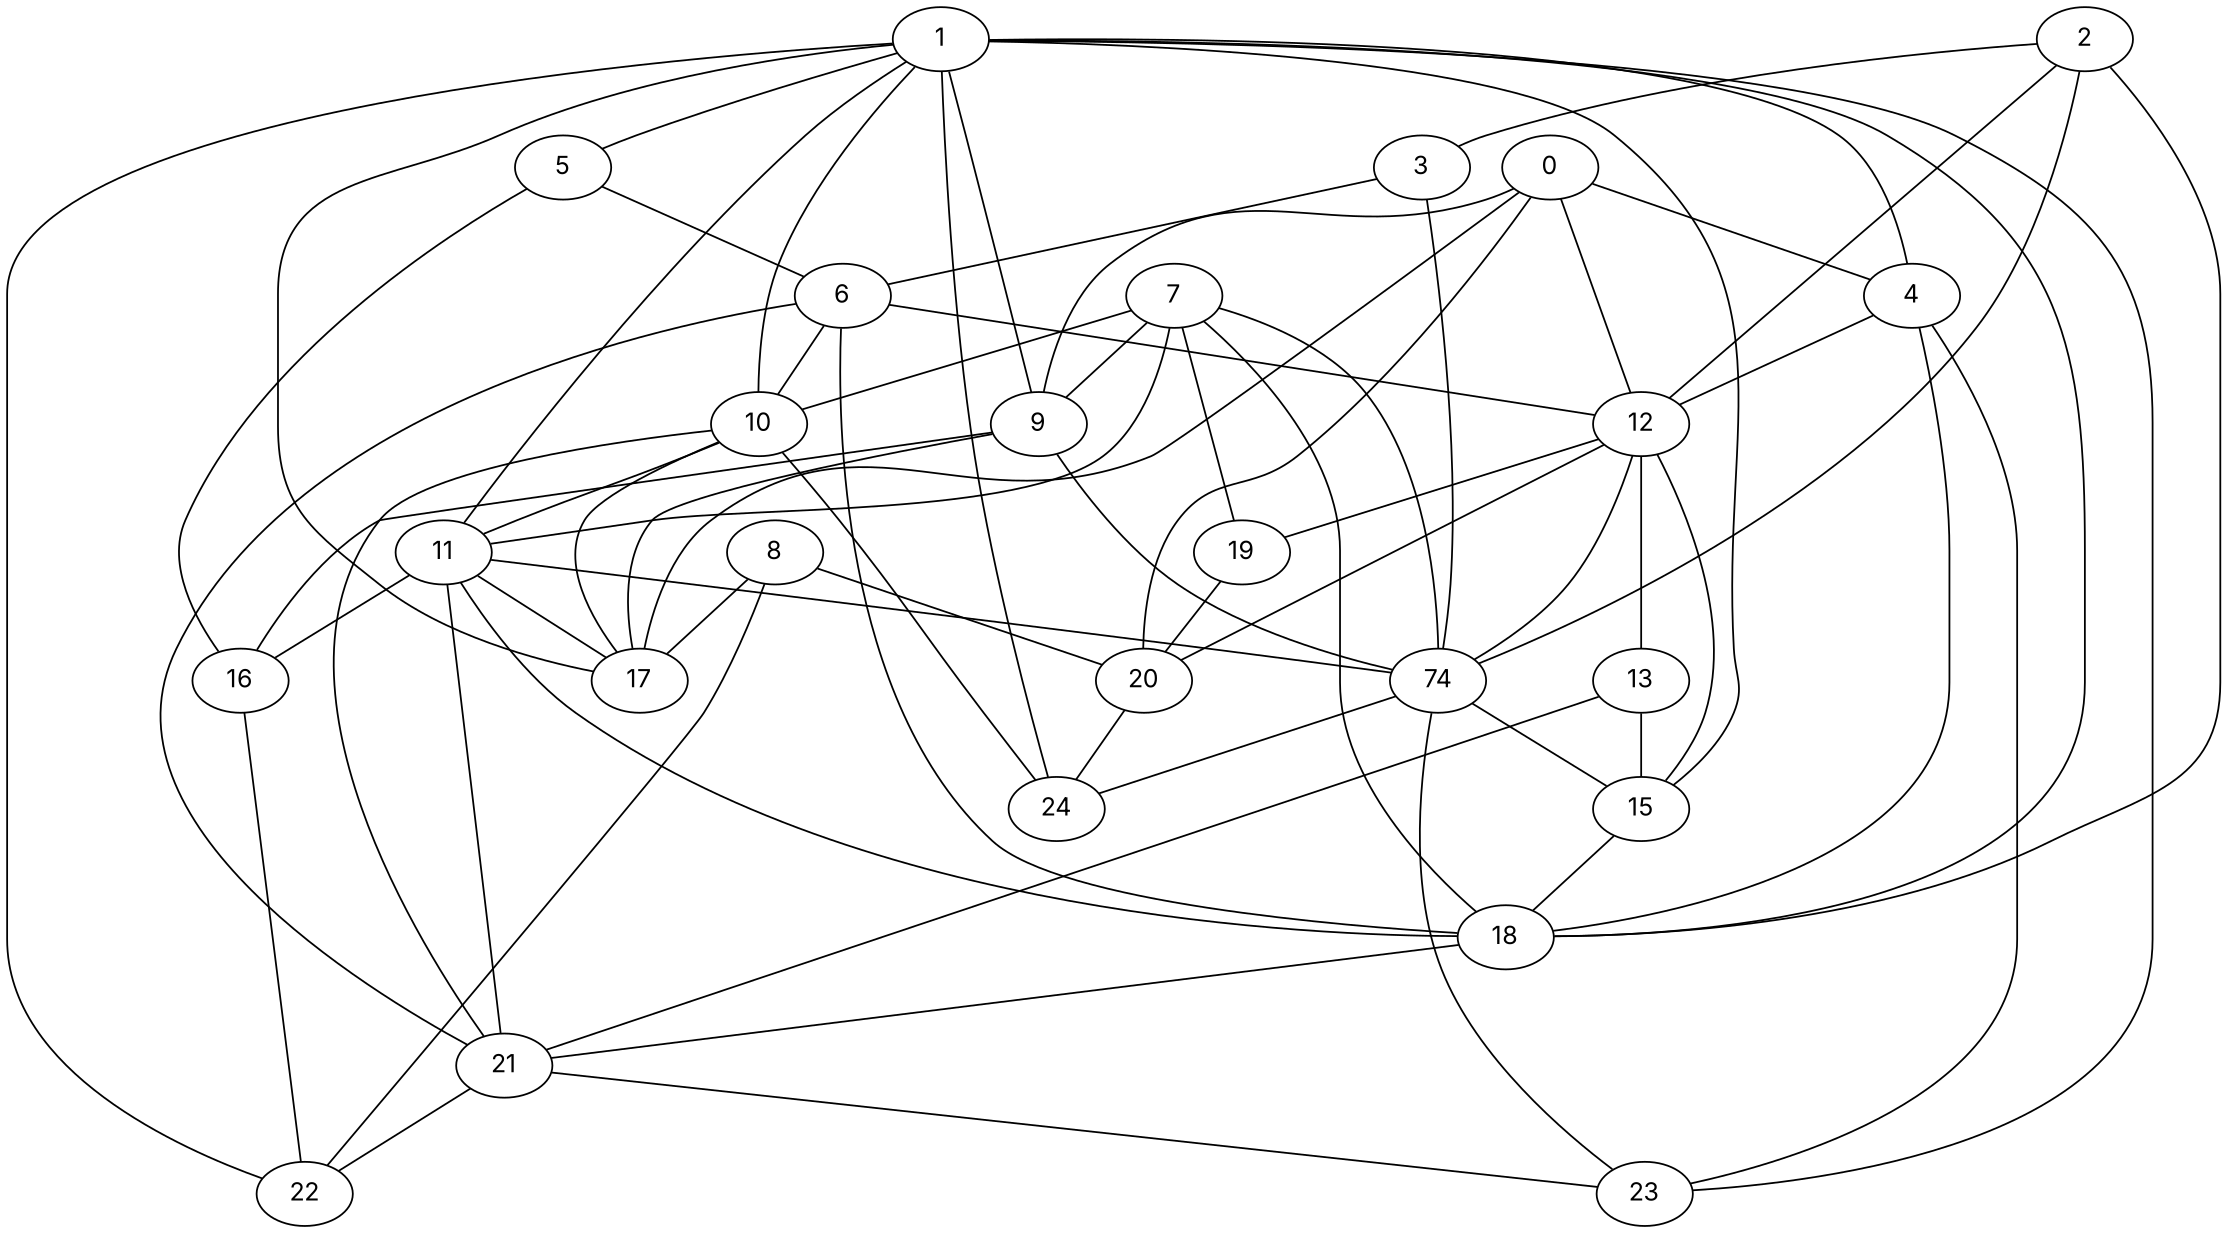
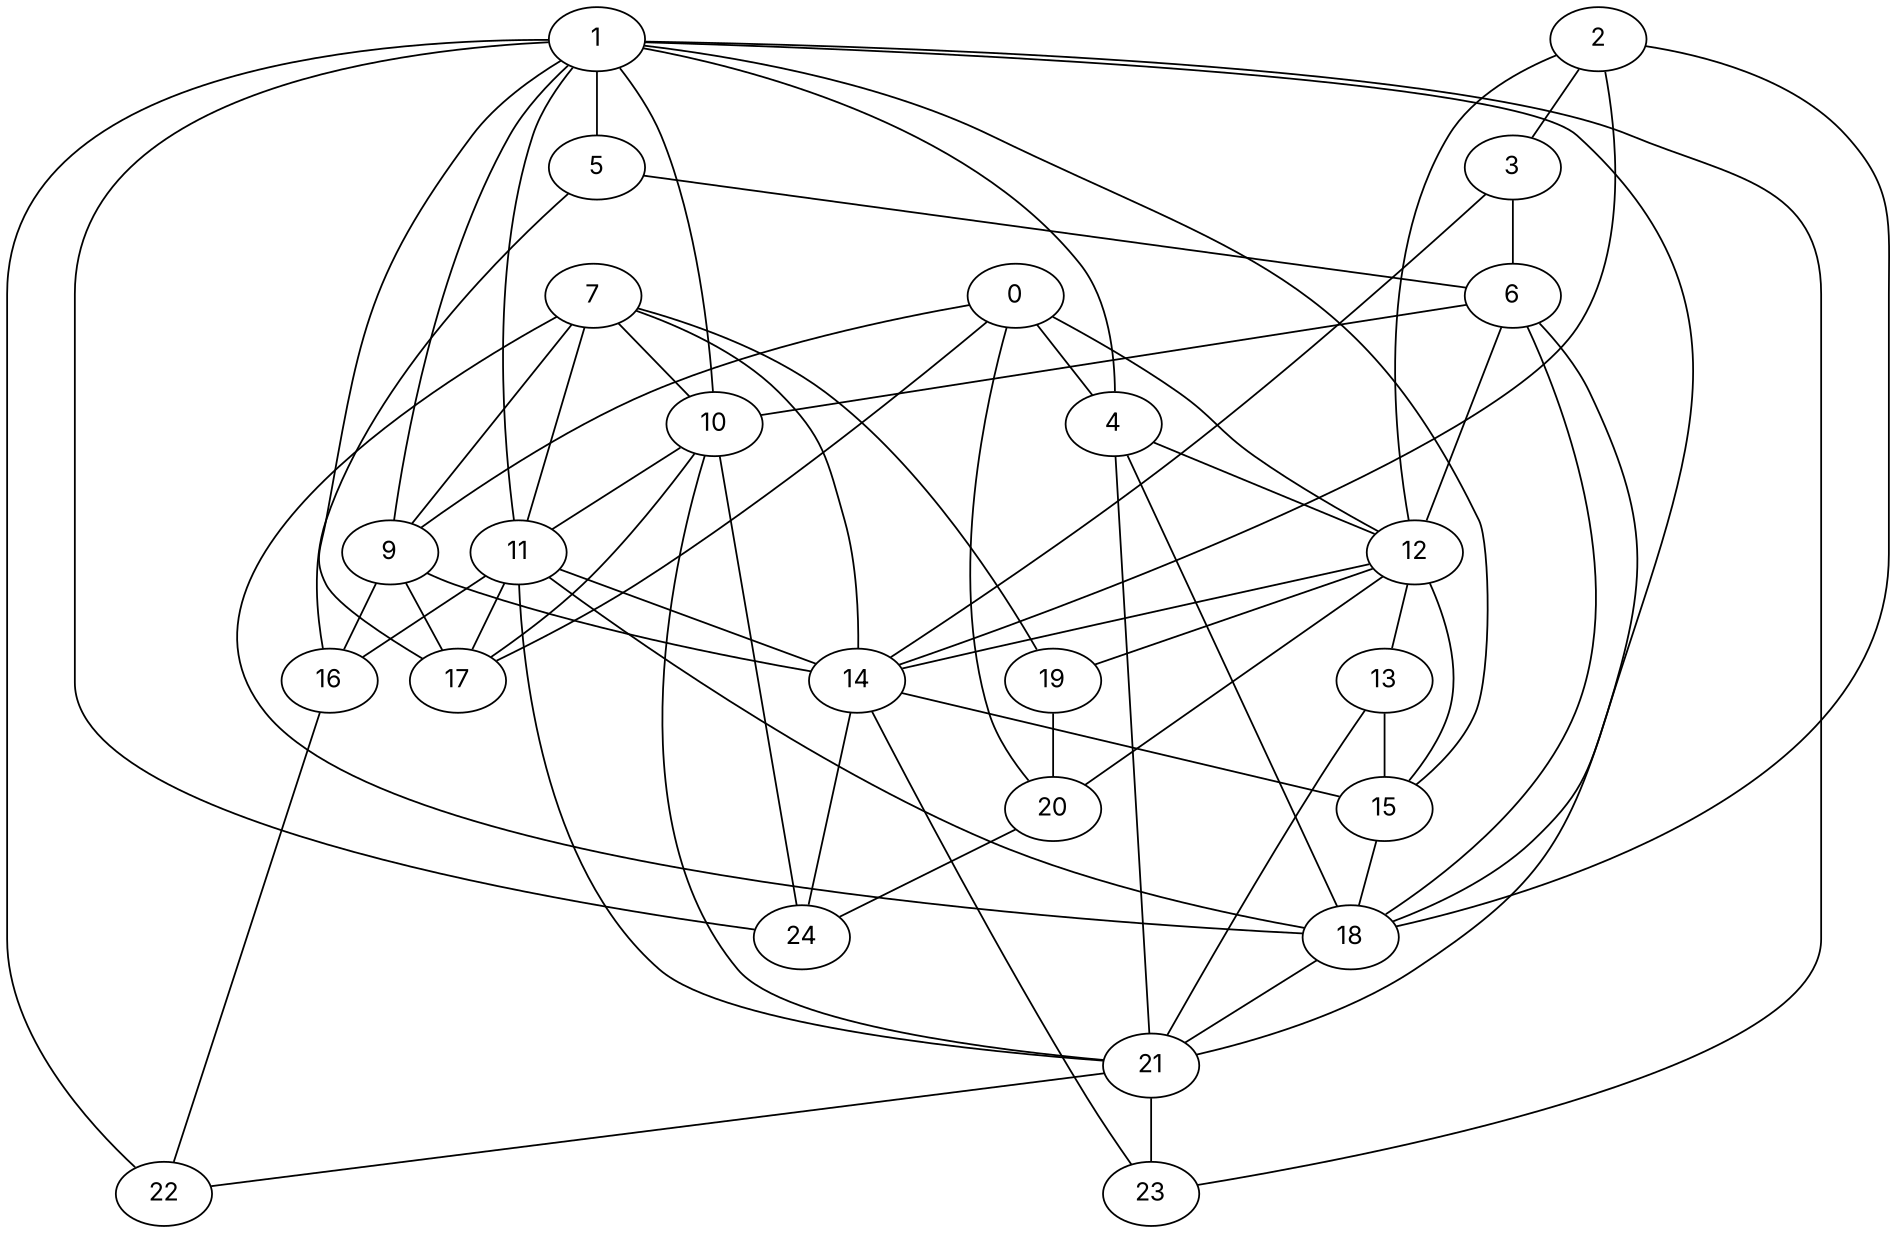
(775, 552) -> none
(1438, 681) -> (857, 681)
(2017, 842) -> (1132, 731)
